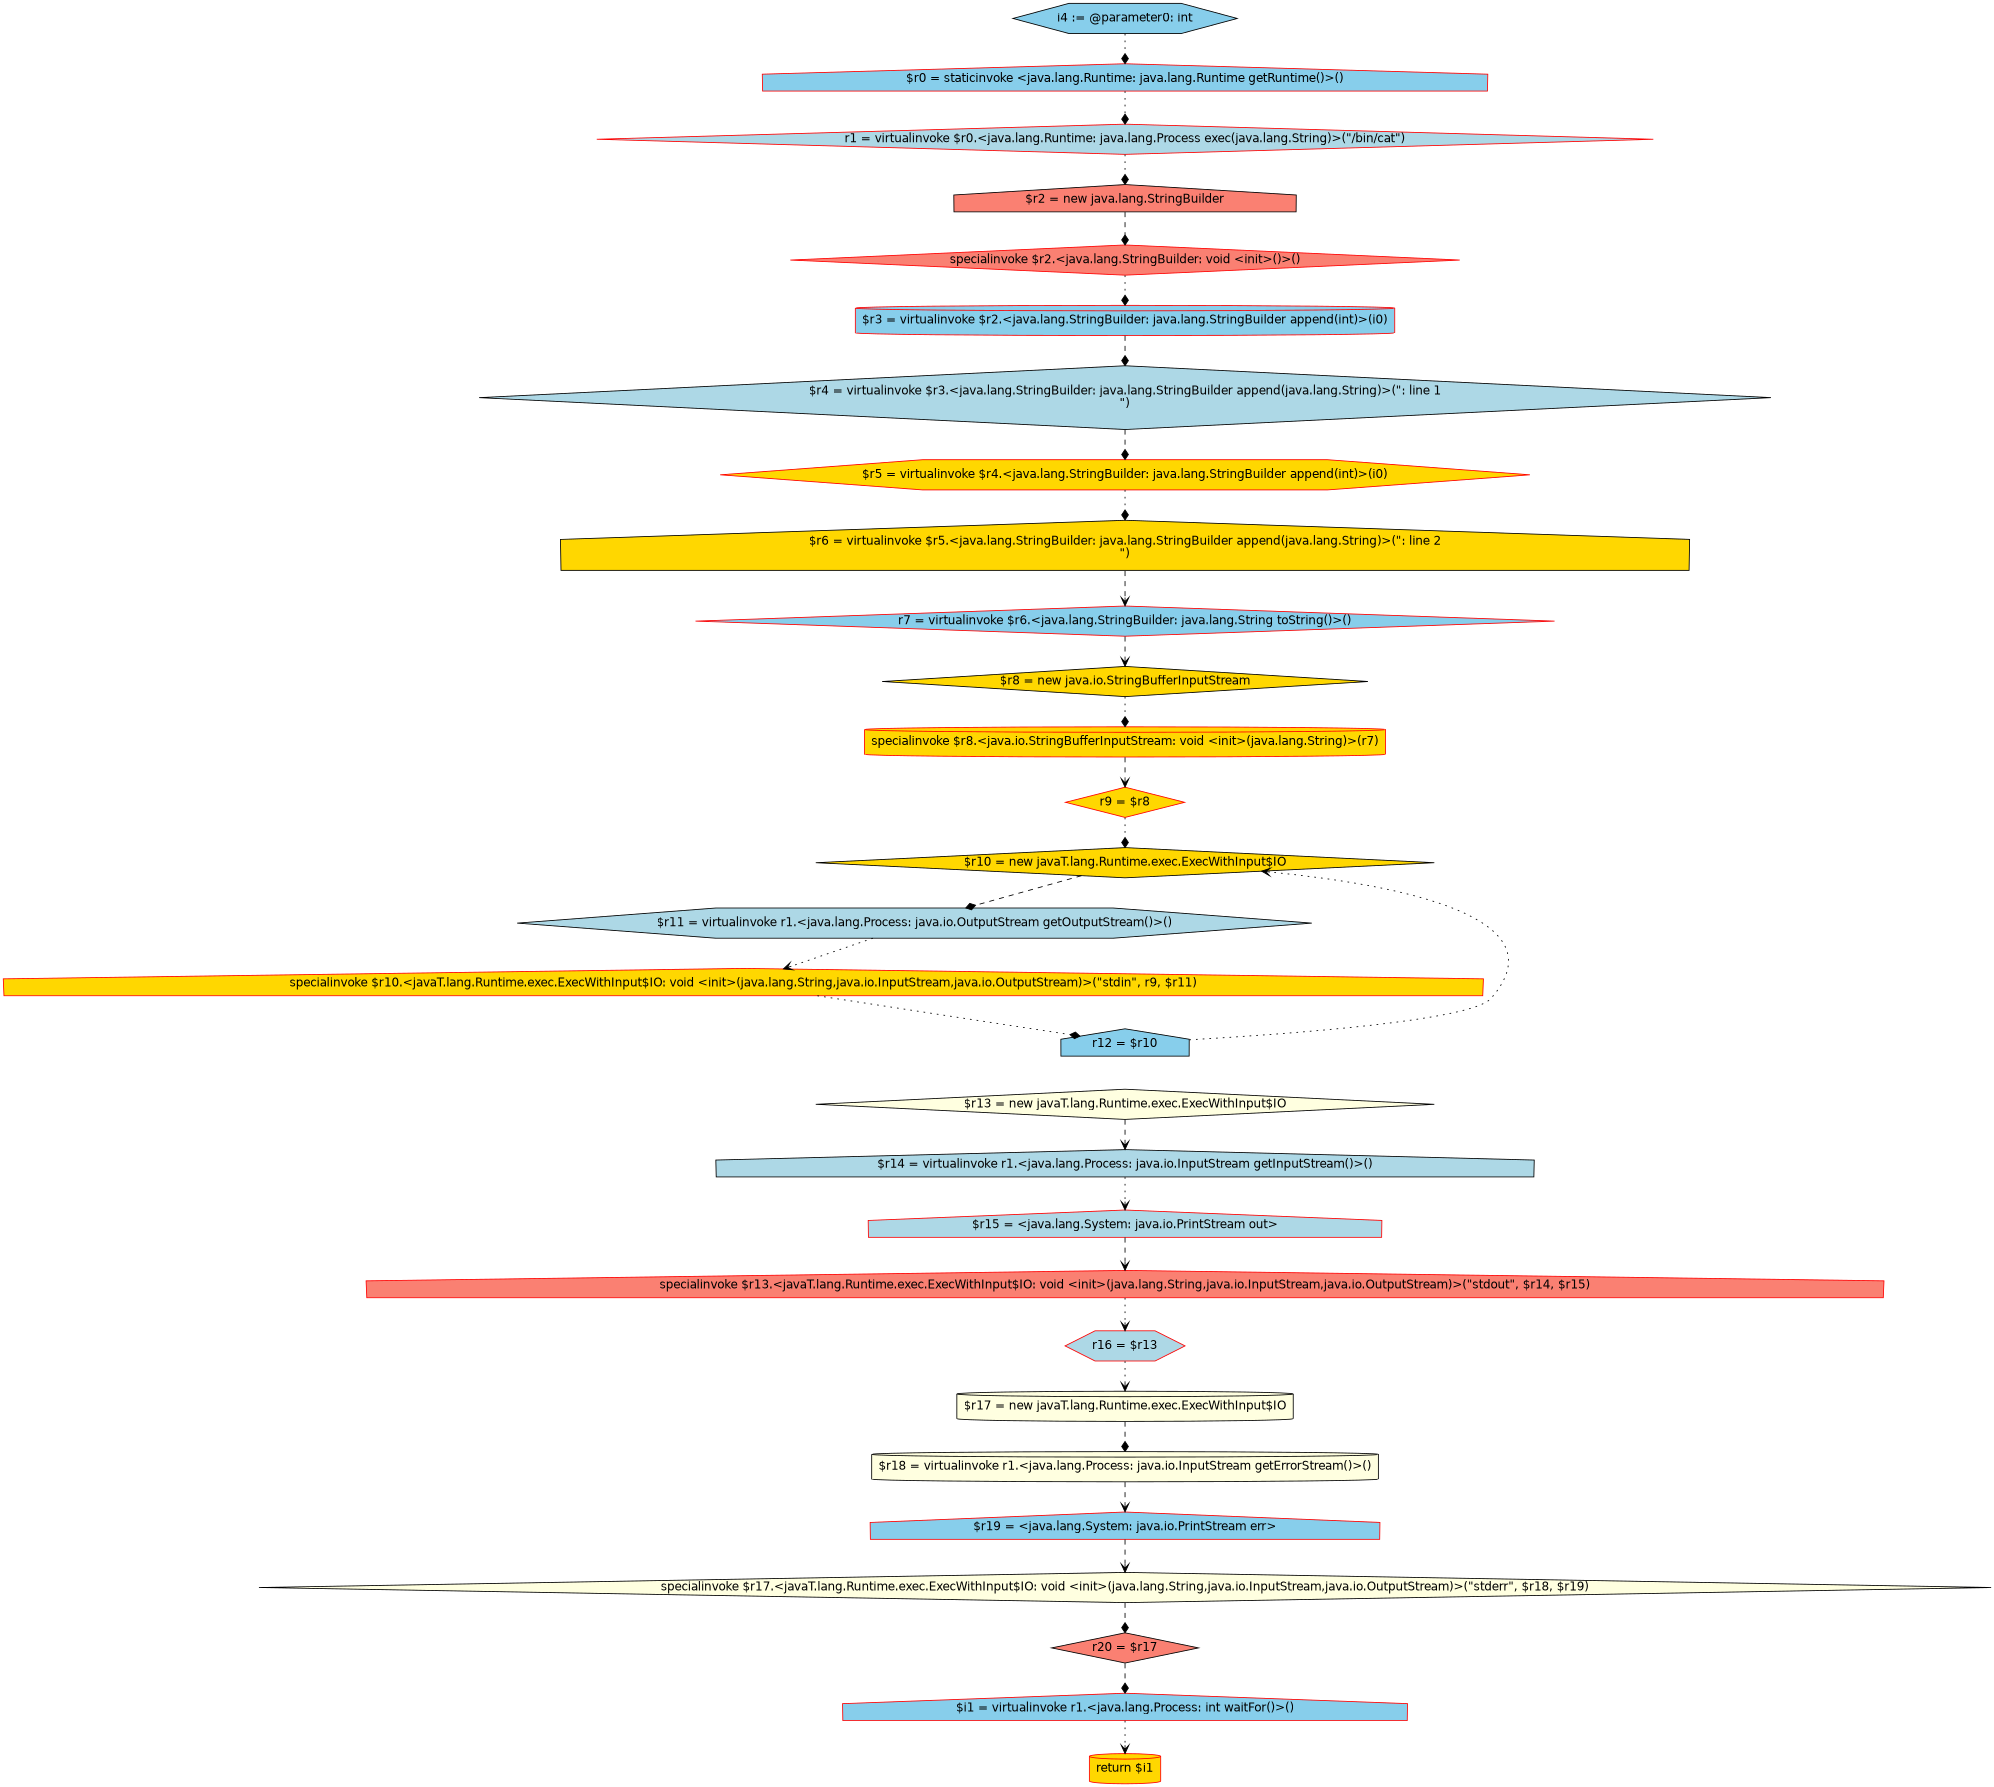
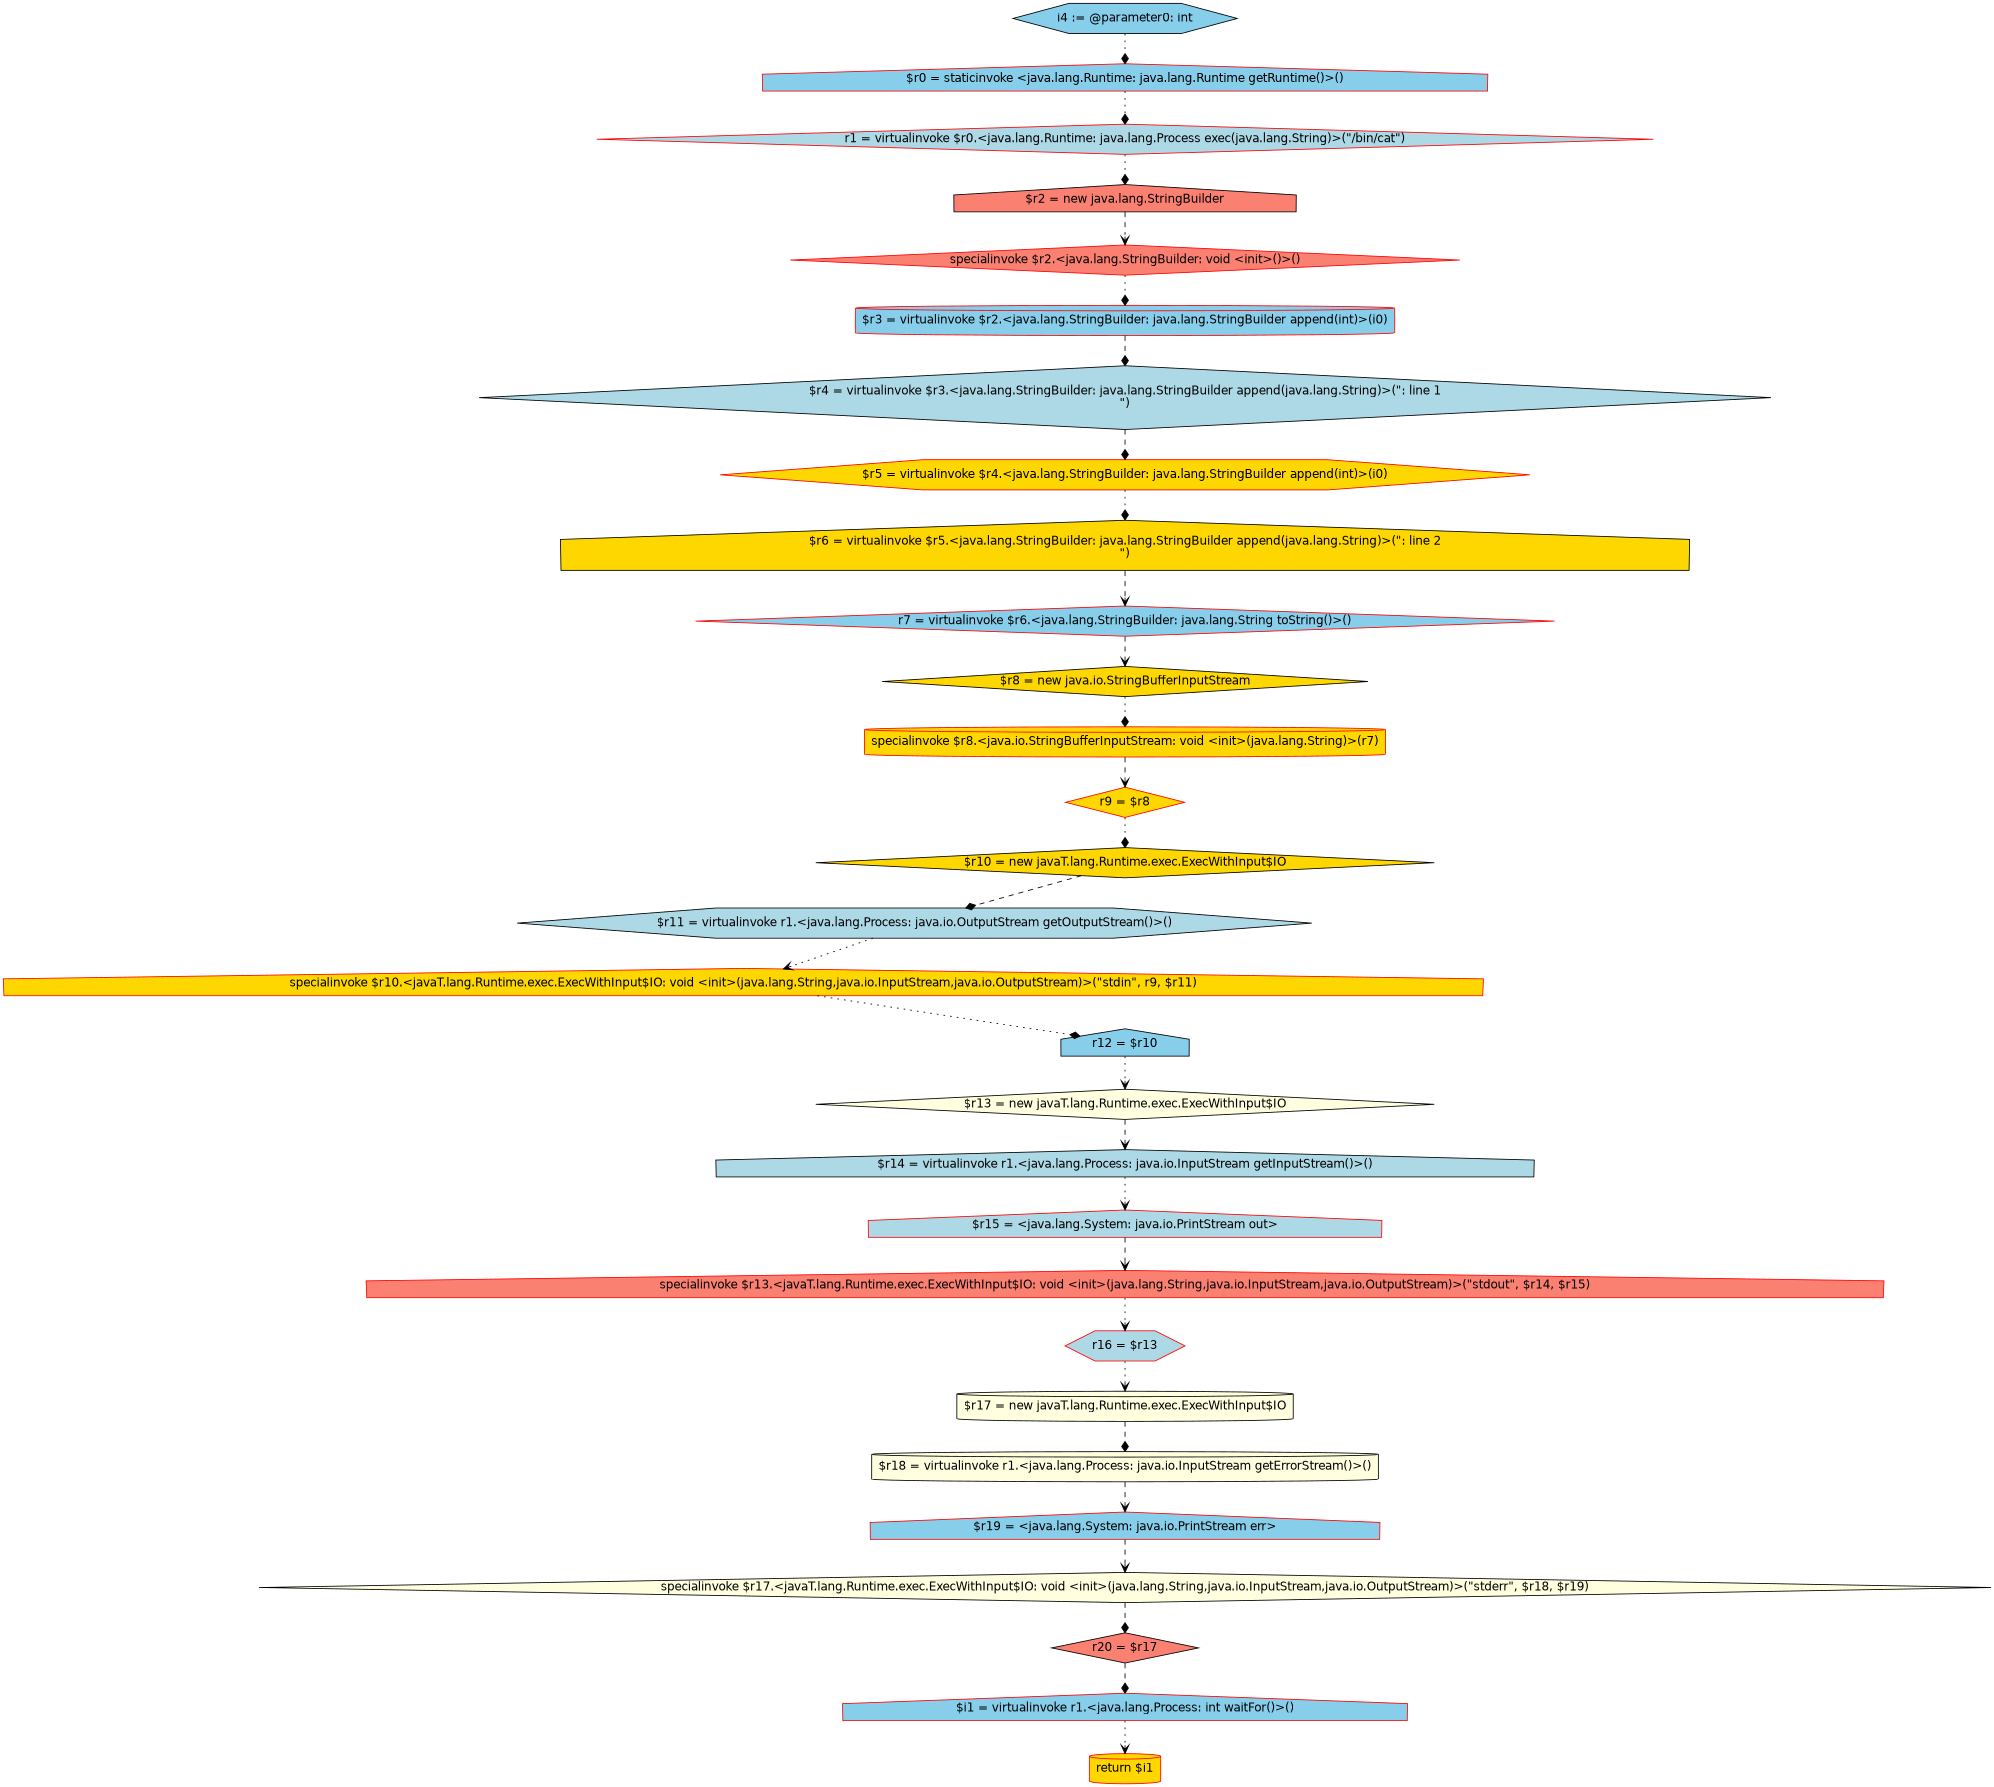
(1125, 223) -> (1125, 223)
(1492, 997) -> (1125, 1068)
